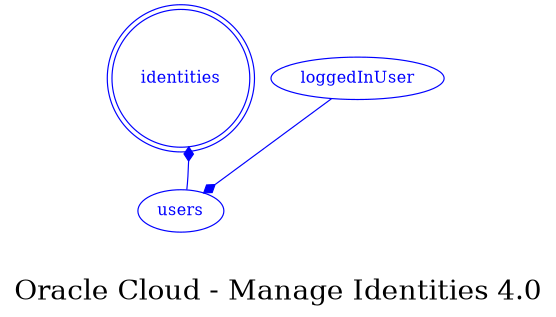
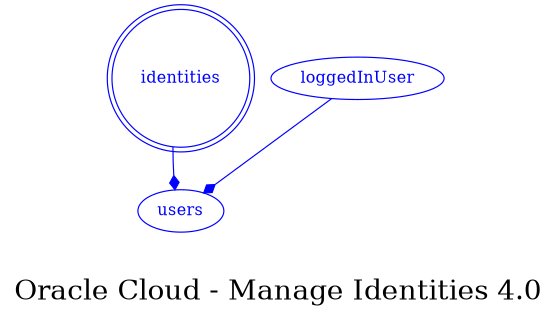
(188, 175) -> (173, 161)
